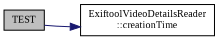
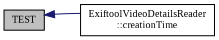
(57, 26) -> (67, 14)
